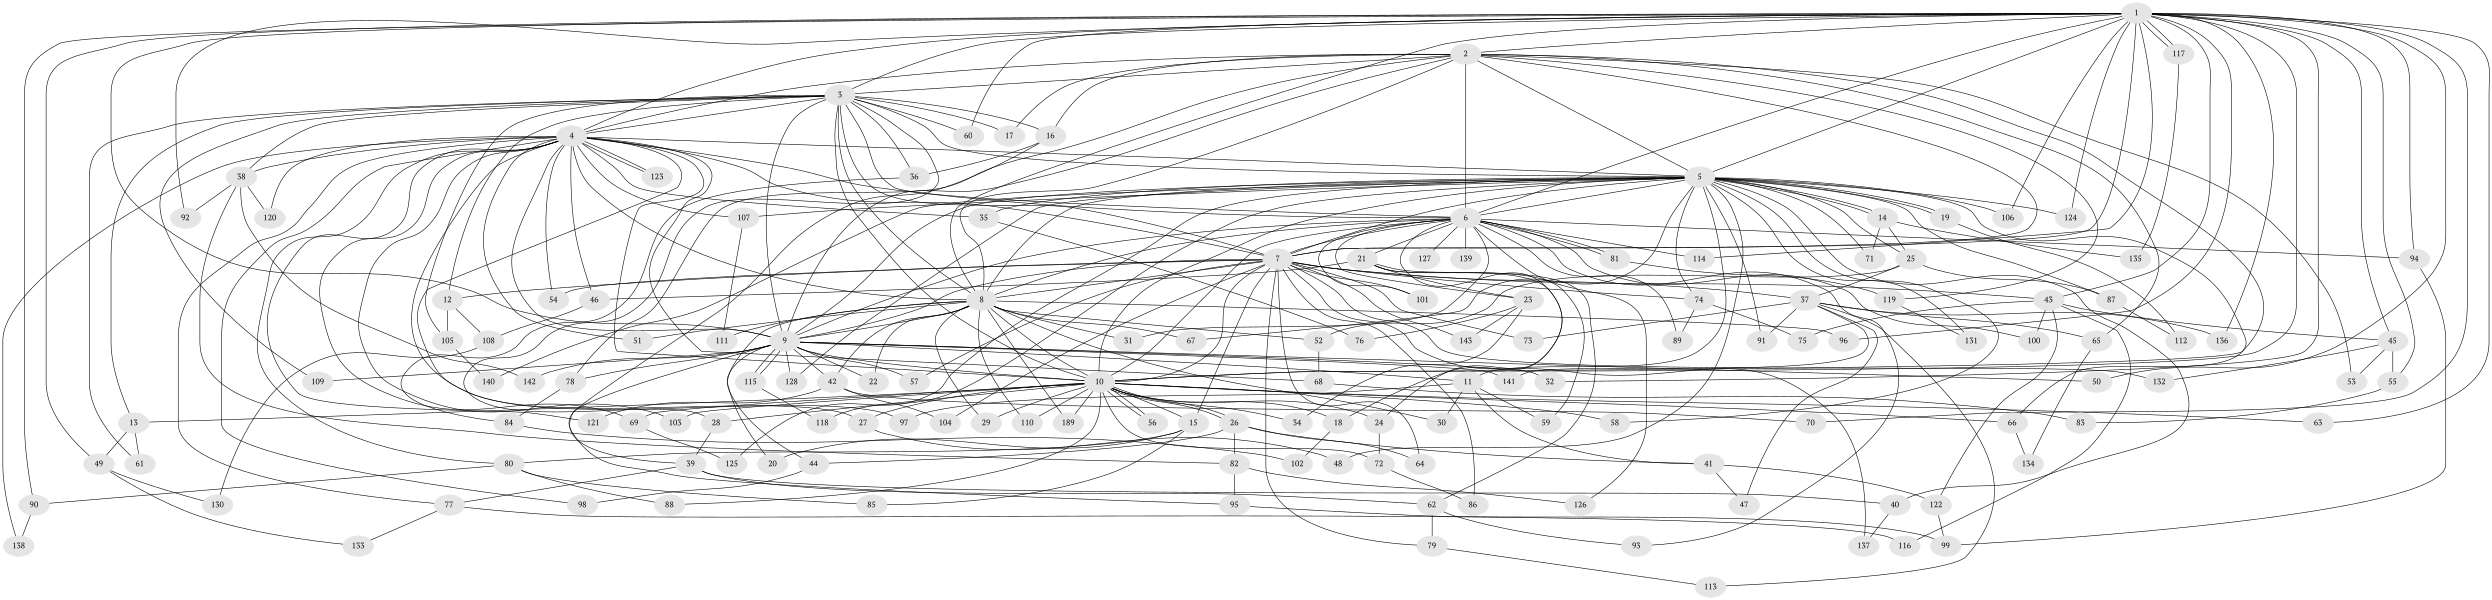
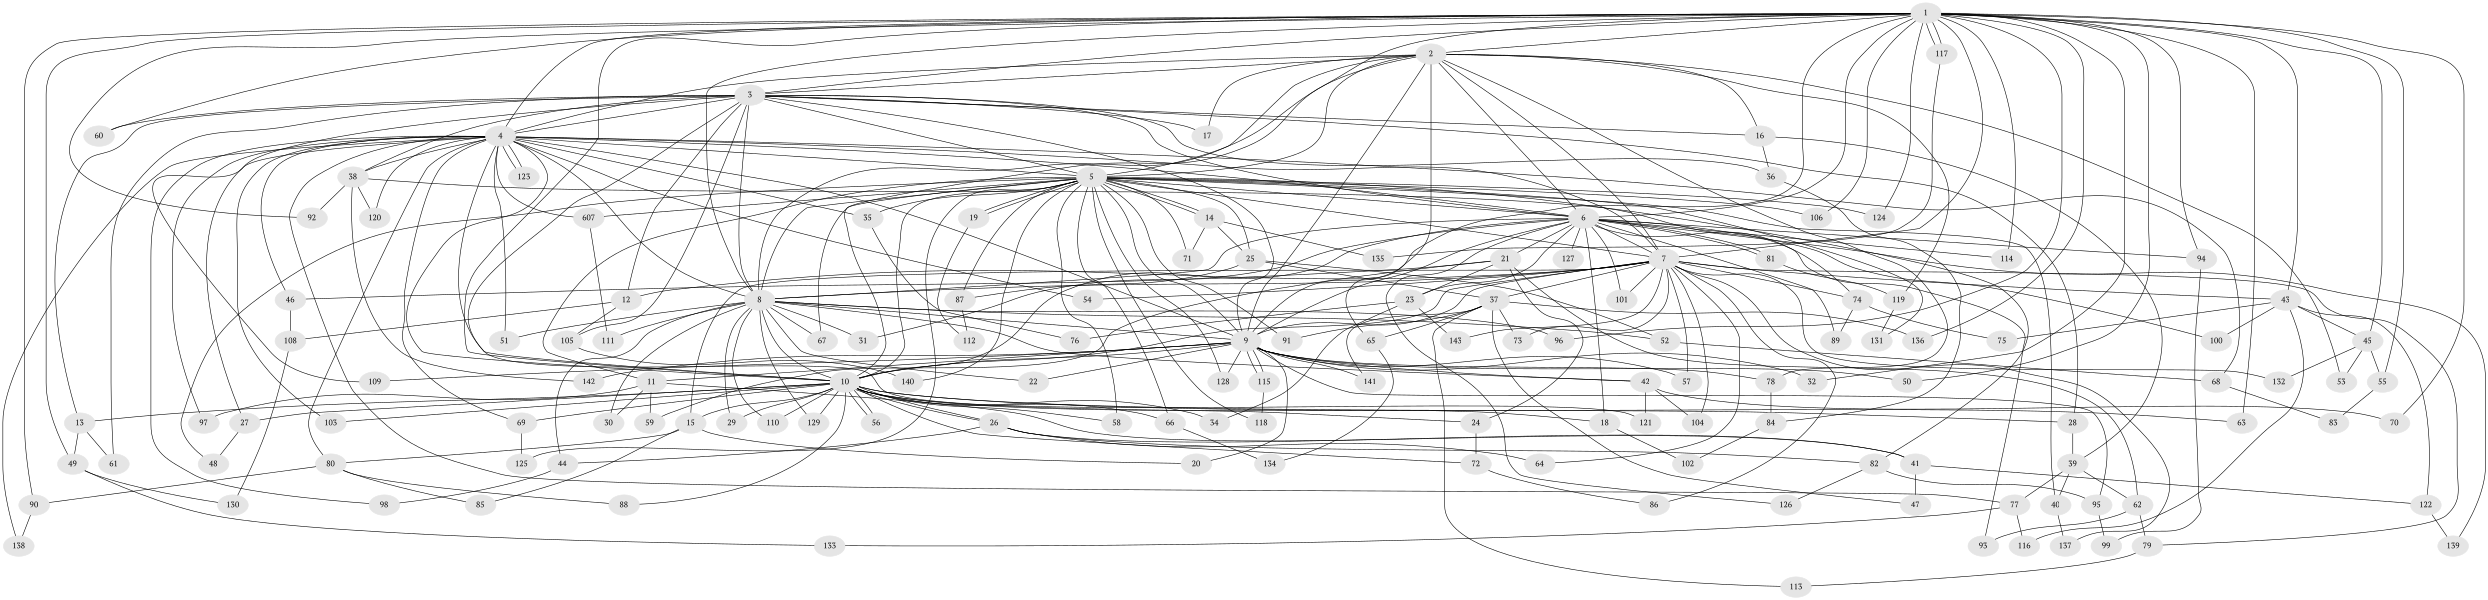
(1098, 212) -> none
(744, 218) -> (589, 218)
(1068, 423) -> (814, 423)
(1941, 524) -> (2440, 526)
